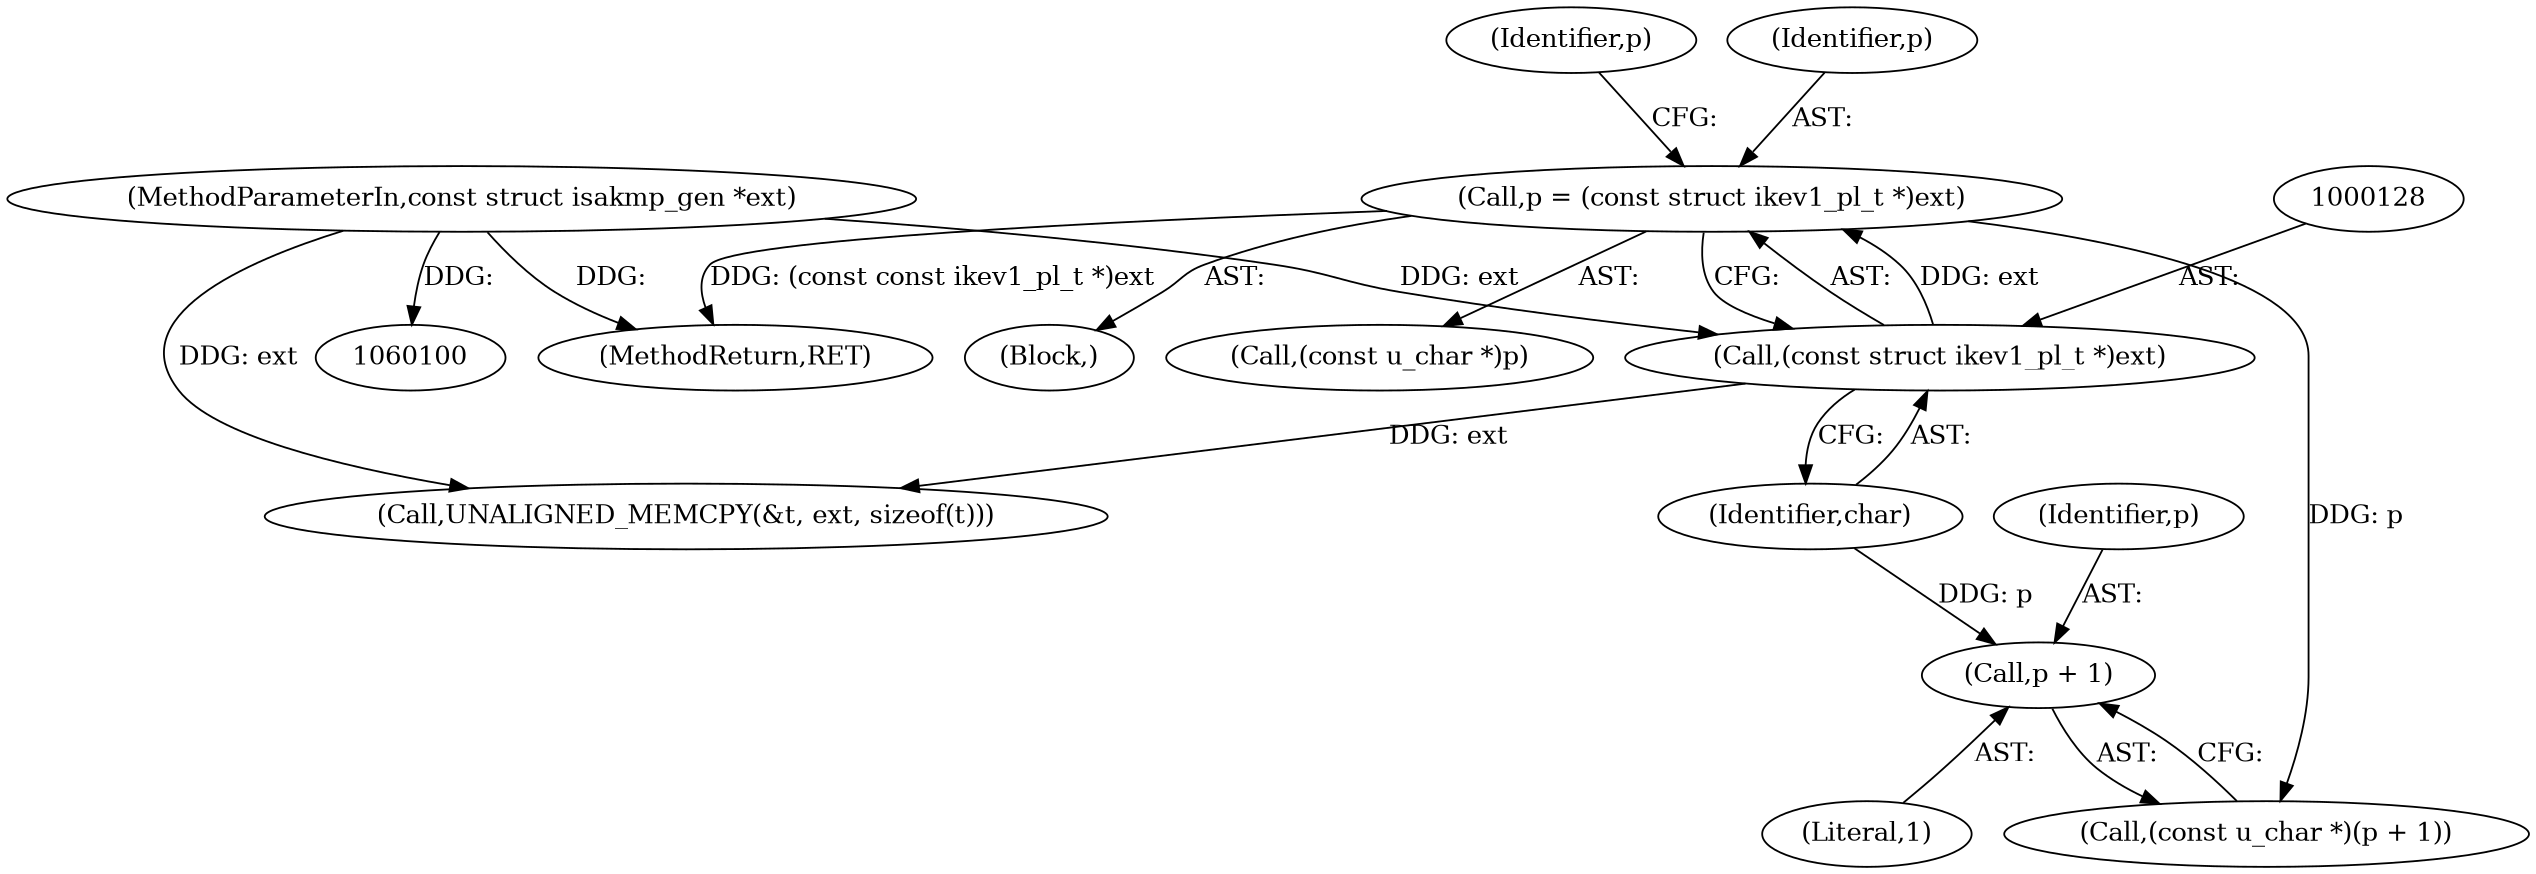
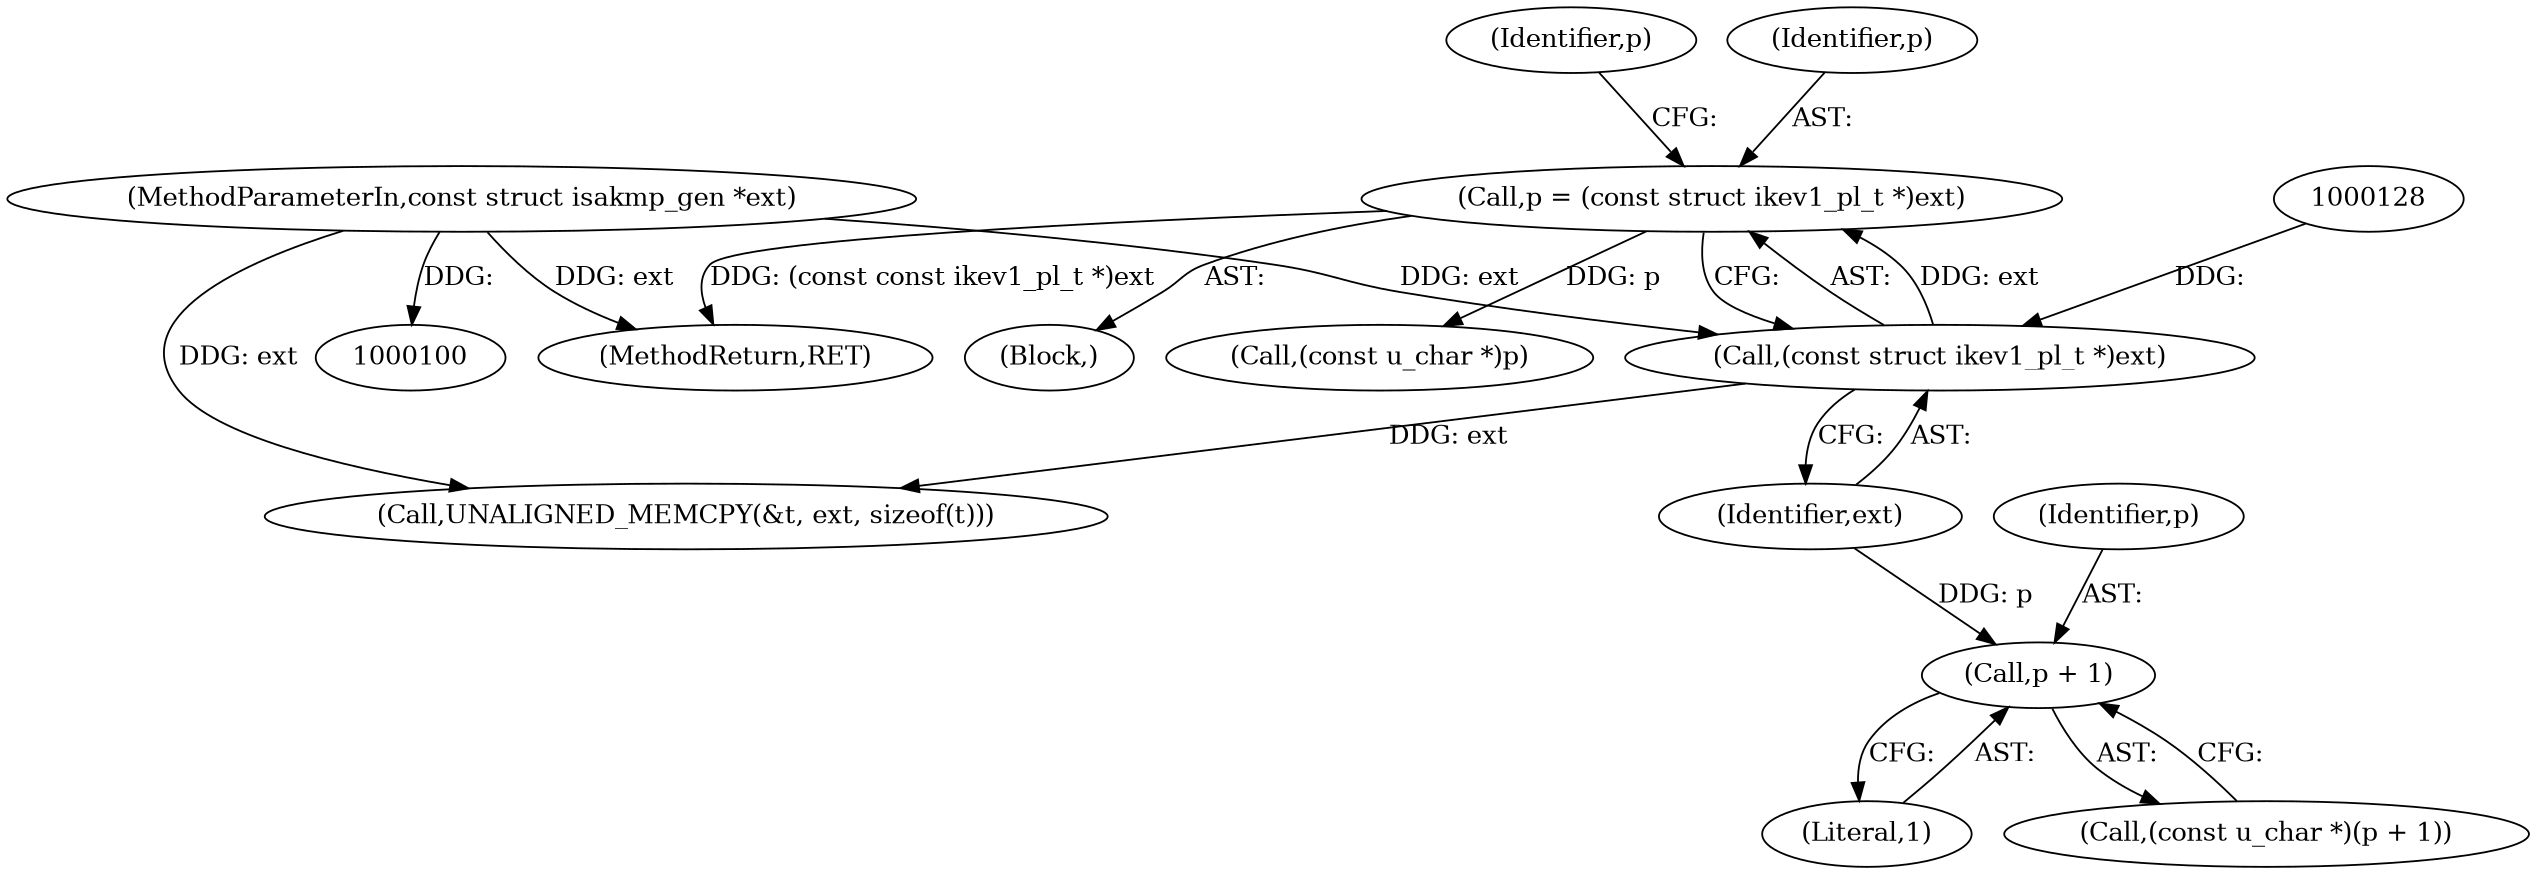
(615, 278) -> (615, 278)
(1613, 278) -> (1613, 278)
(2214, 278) -> (2214, 278)
(411, 358) -> (411, 358)
(2309, 379) -> none
(1810, 516) -> (1810, 516)
none -> (1883, 725)
